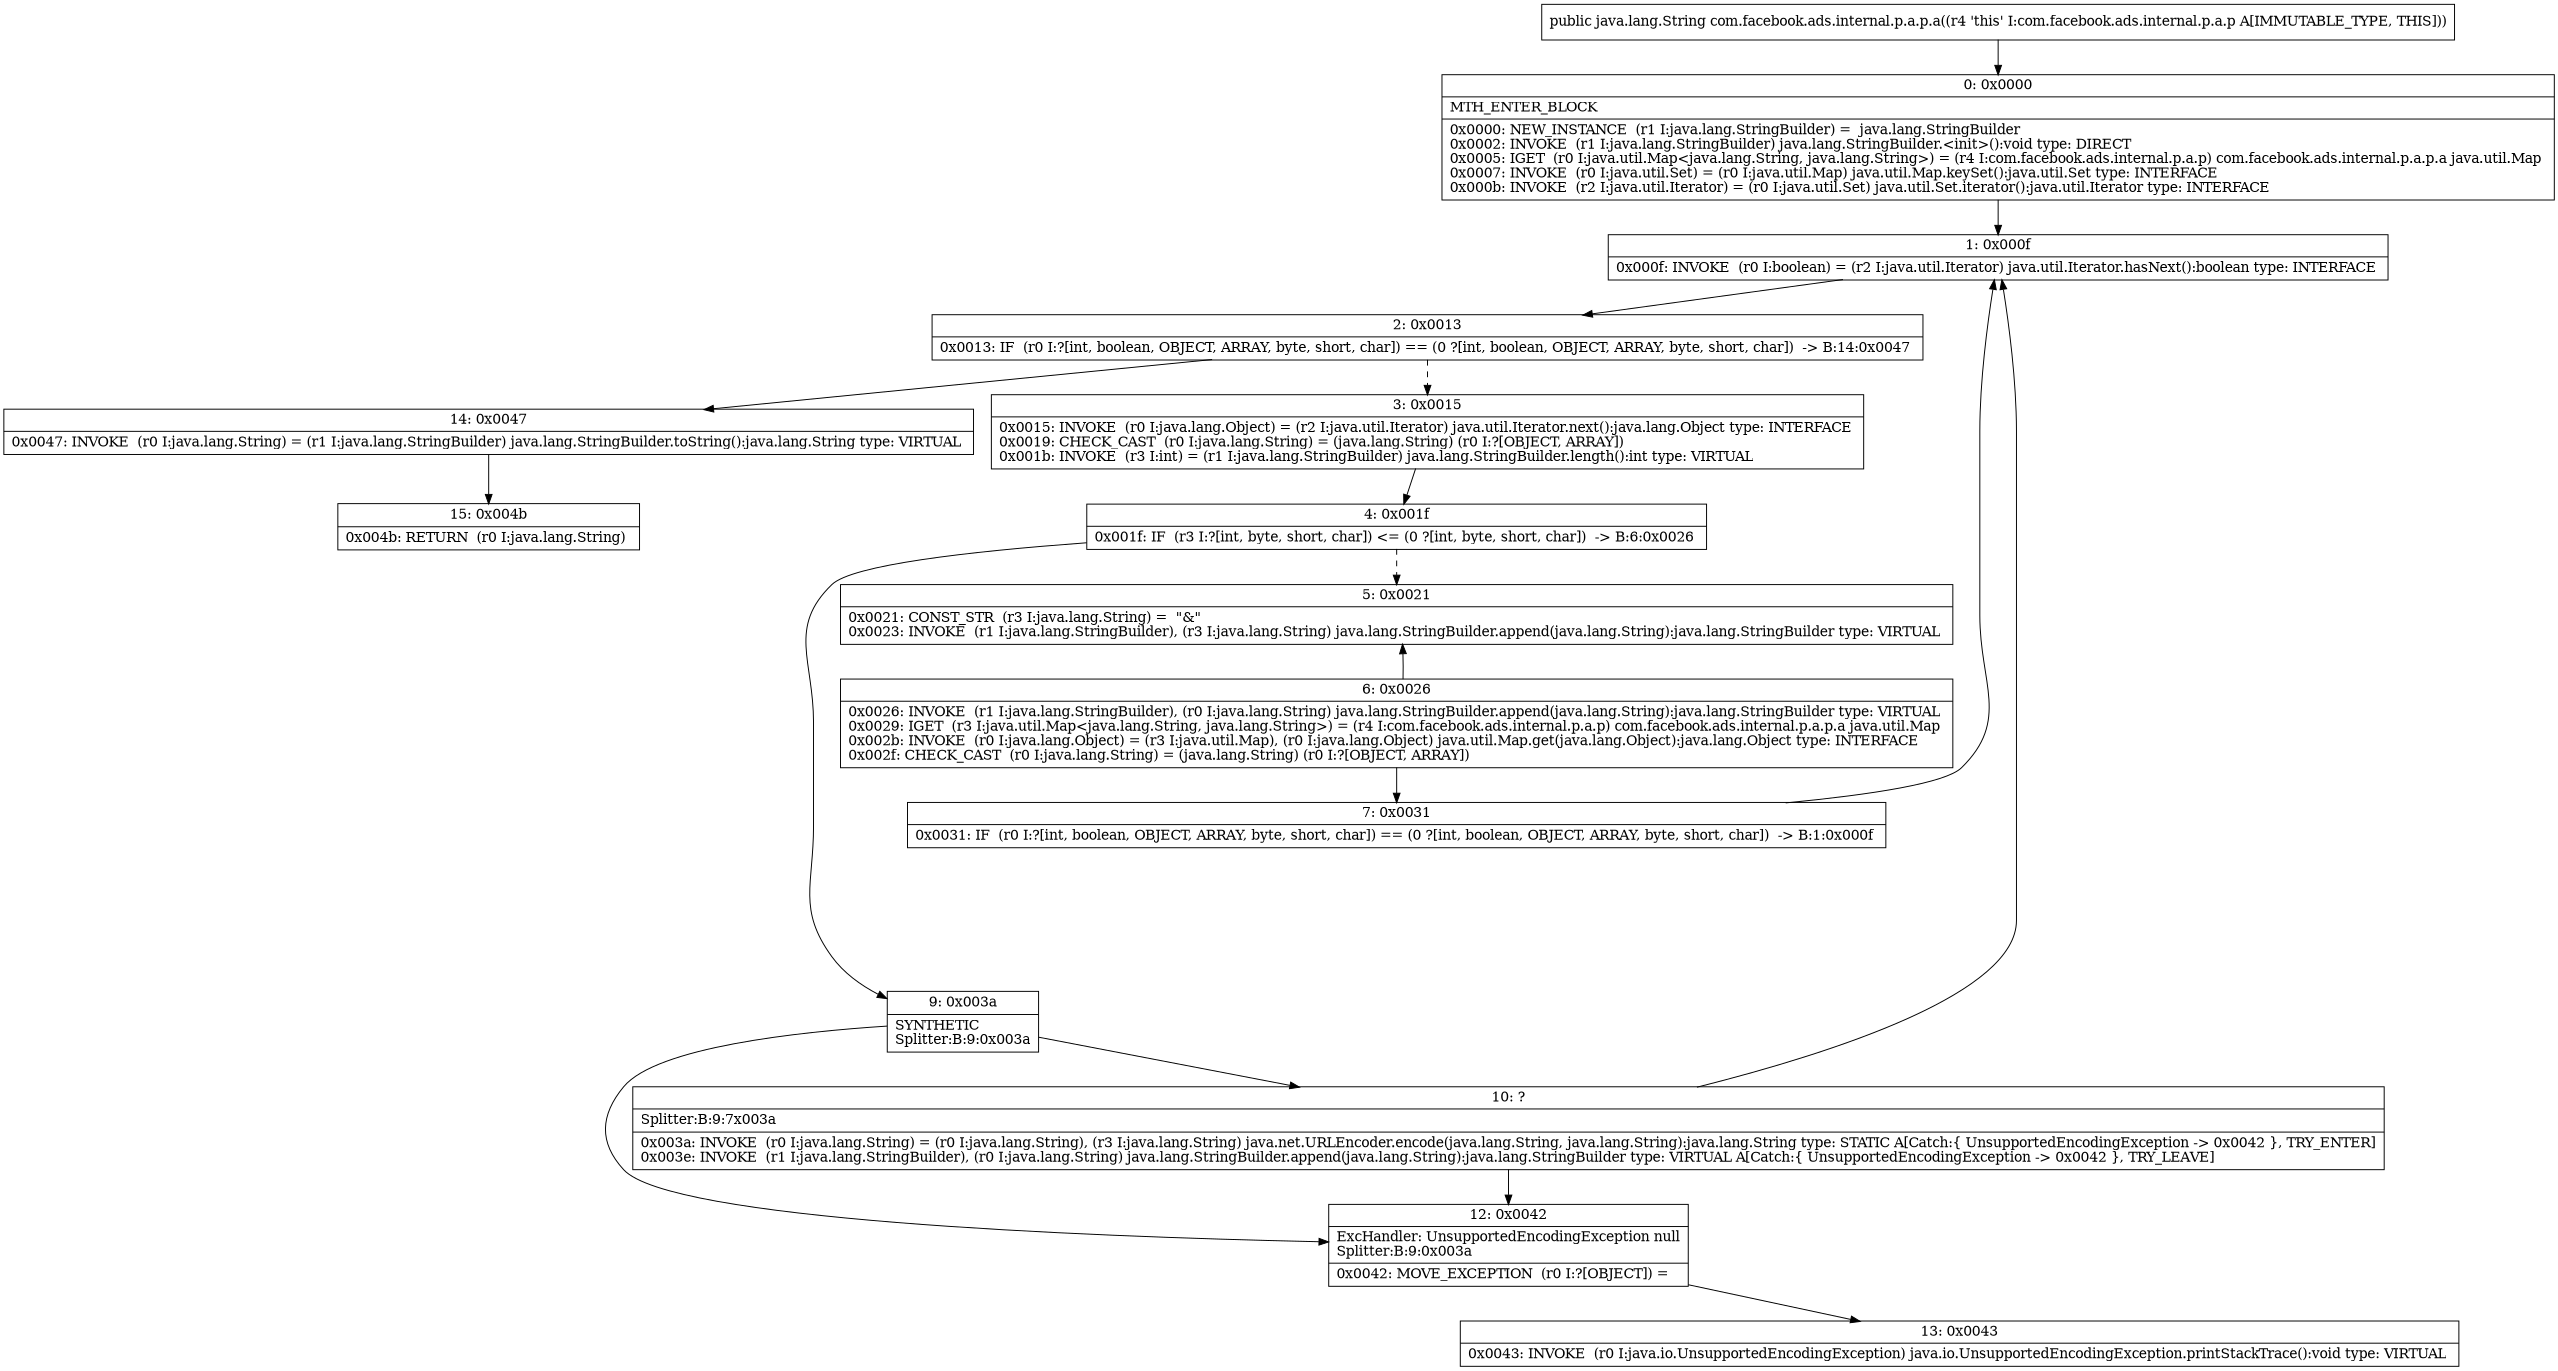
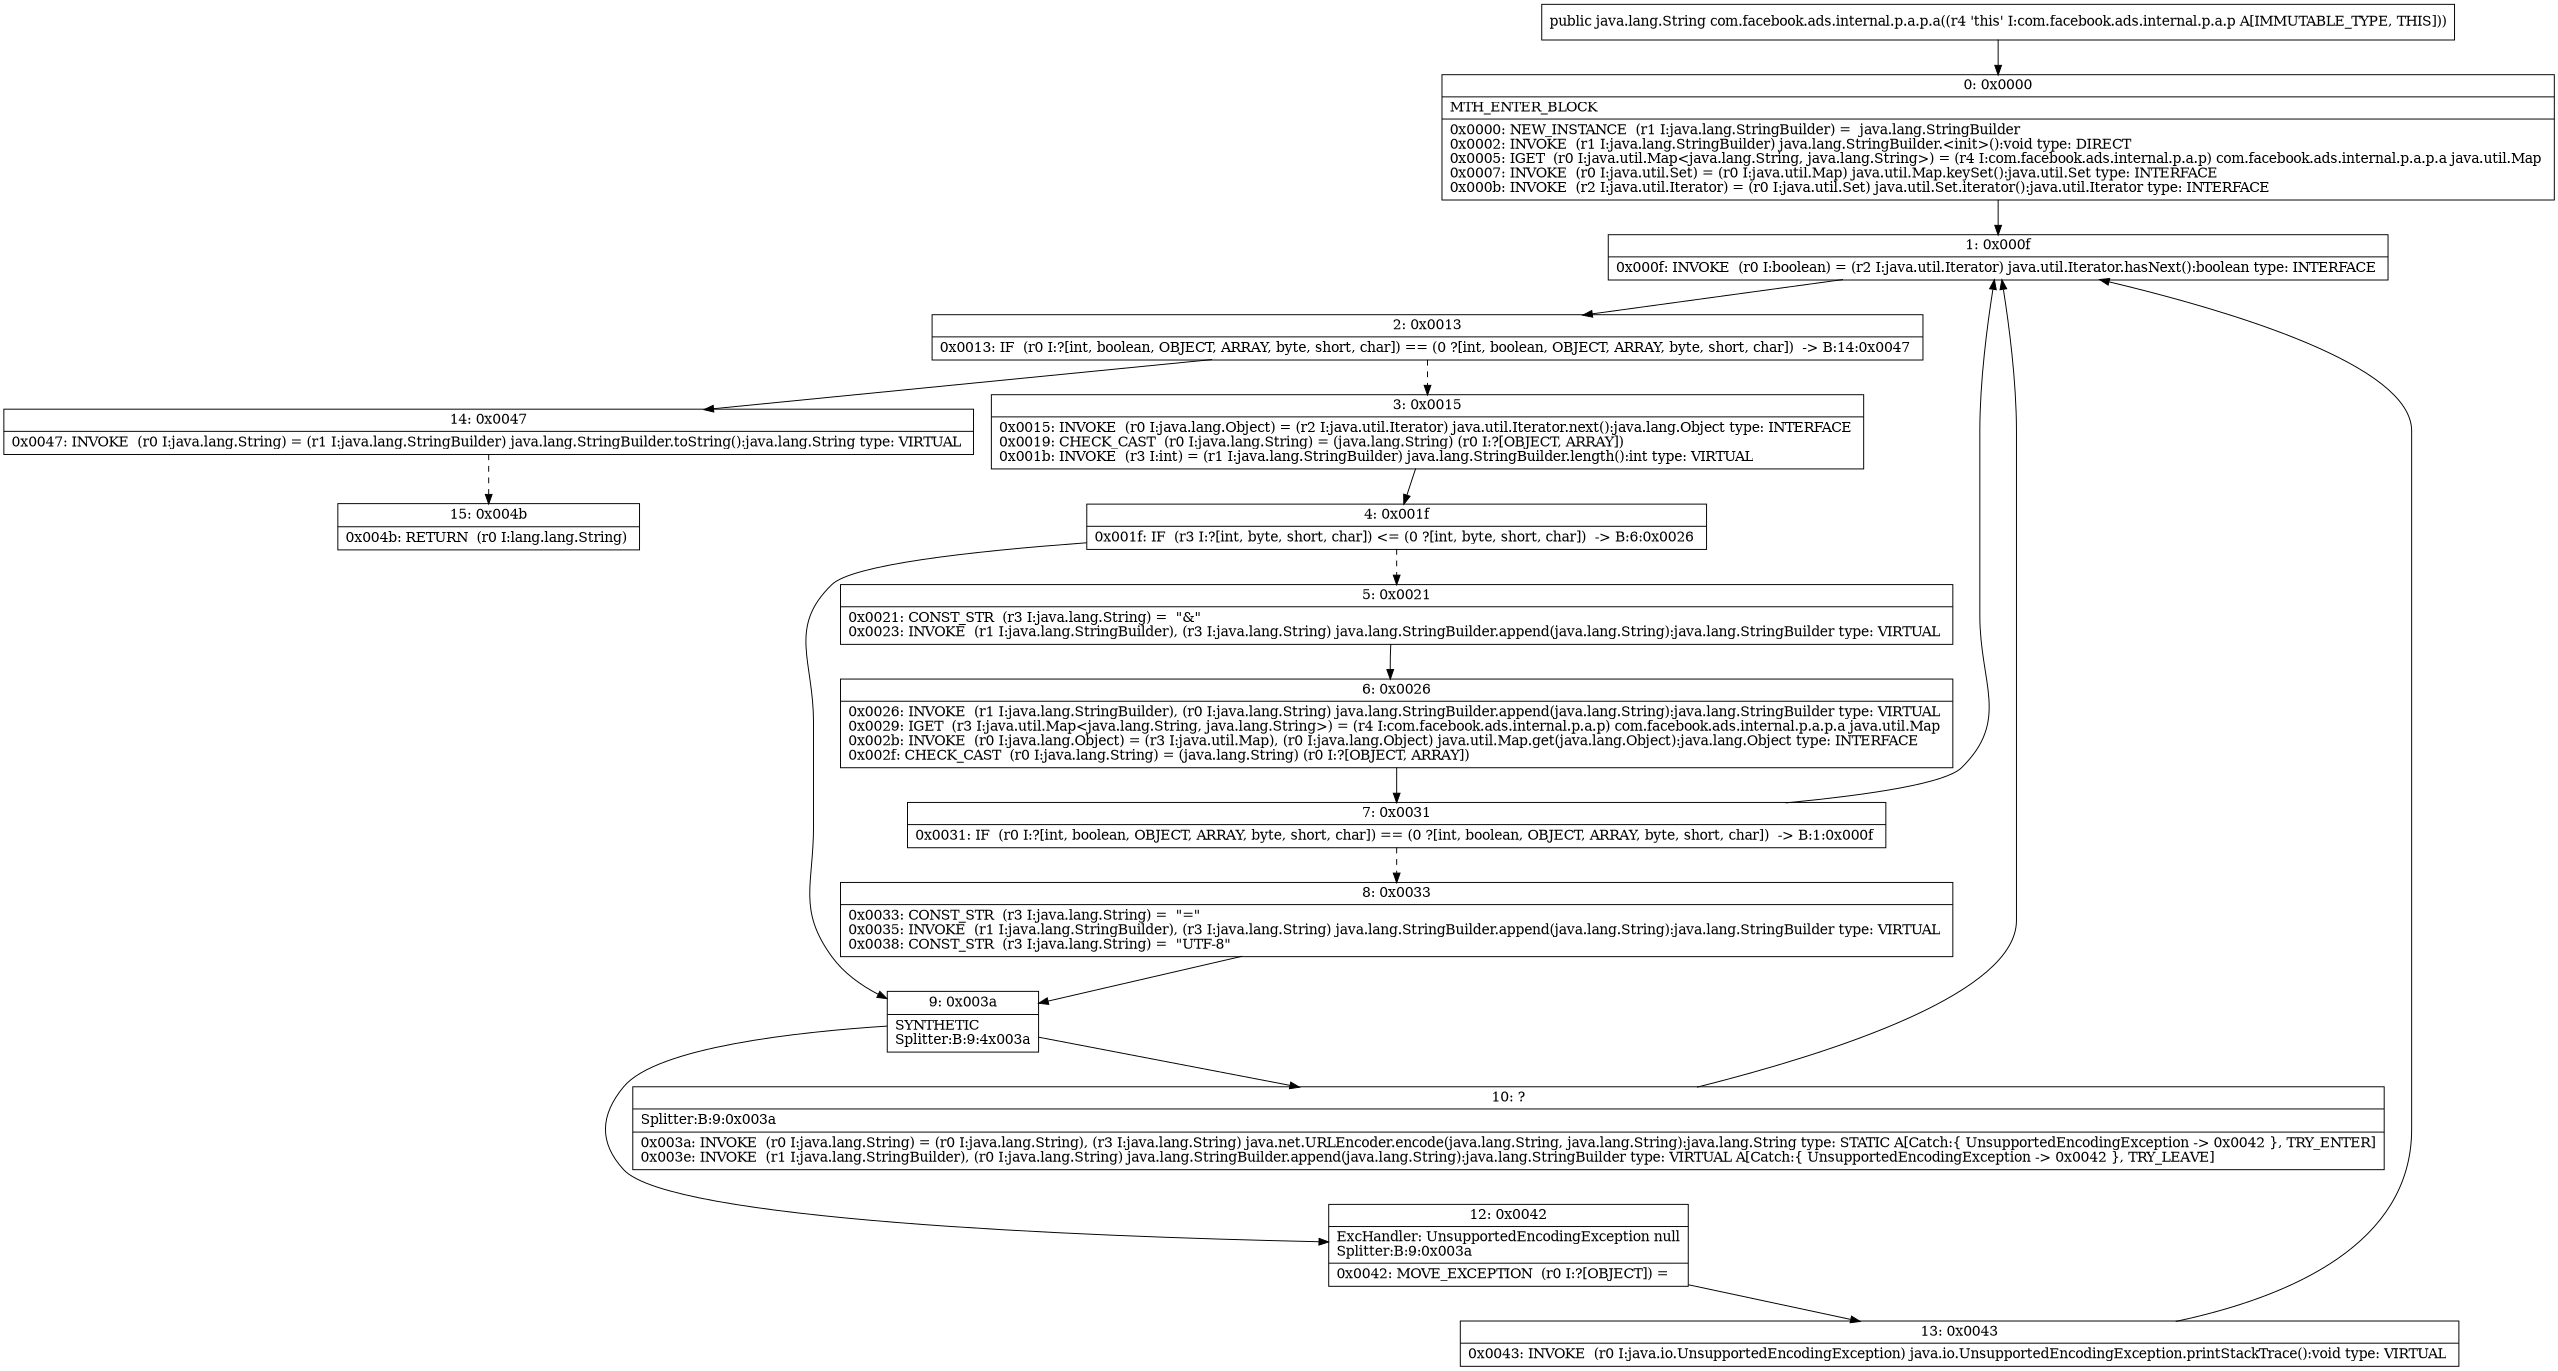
(489, 474) -> (489, 474)
(488, 538) -> (489, 538)
(1403, 667) -> (1390, 657)
none -> (2412, 770)
none -> (1397, 920)
(963, 1040) -> (963, 1040)
(708, 1120) -> (708, 1120)
(1508, 1182) -> none
